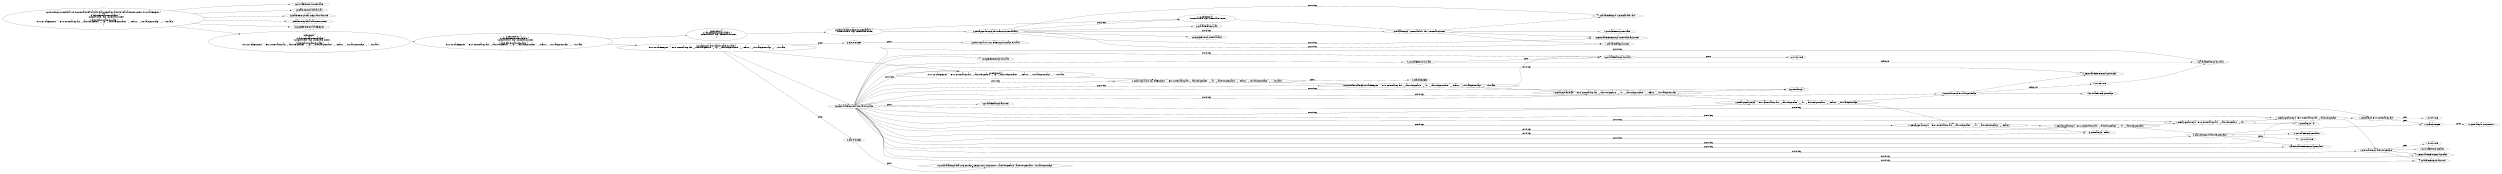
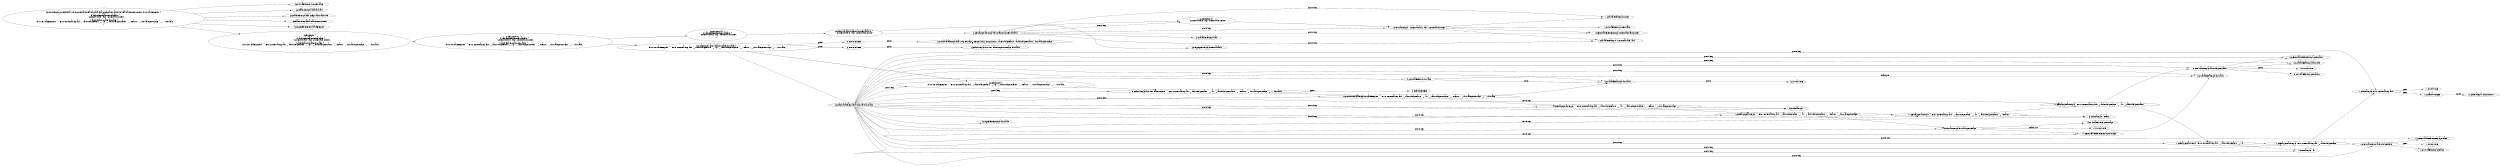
(889, 105) -> (1709, 61)
(2323, 128) -> (2260, 66)
(2432, 161) -> none
